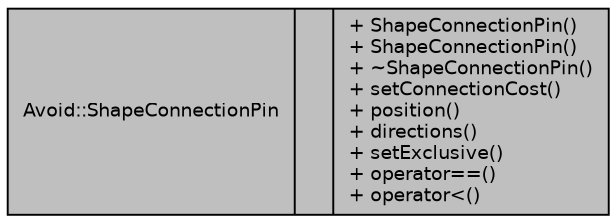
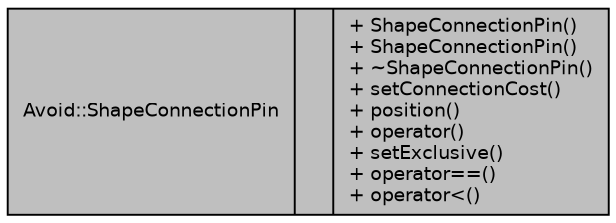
(413, 132) -> (407, 132)
